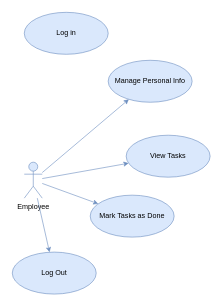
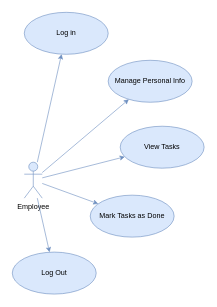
none -> (49, 111)
(168, 156) -> (162, 147)
